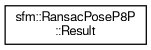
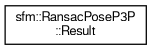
(76, 25) -> (76, 25)
